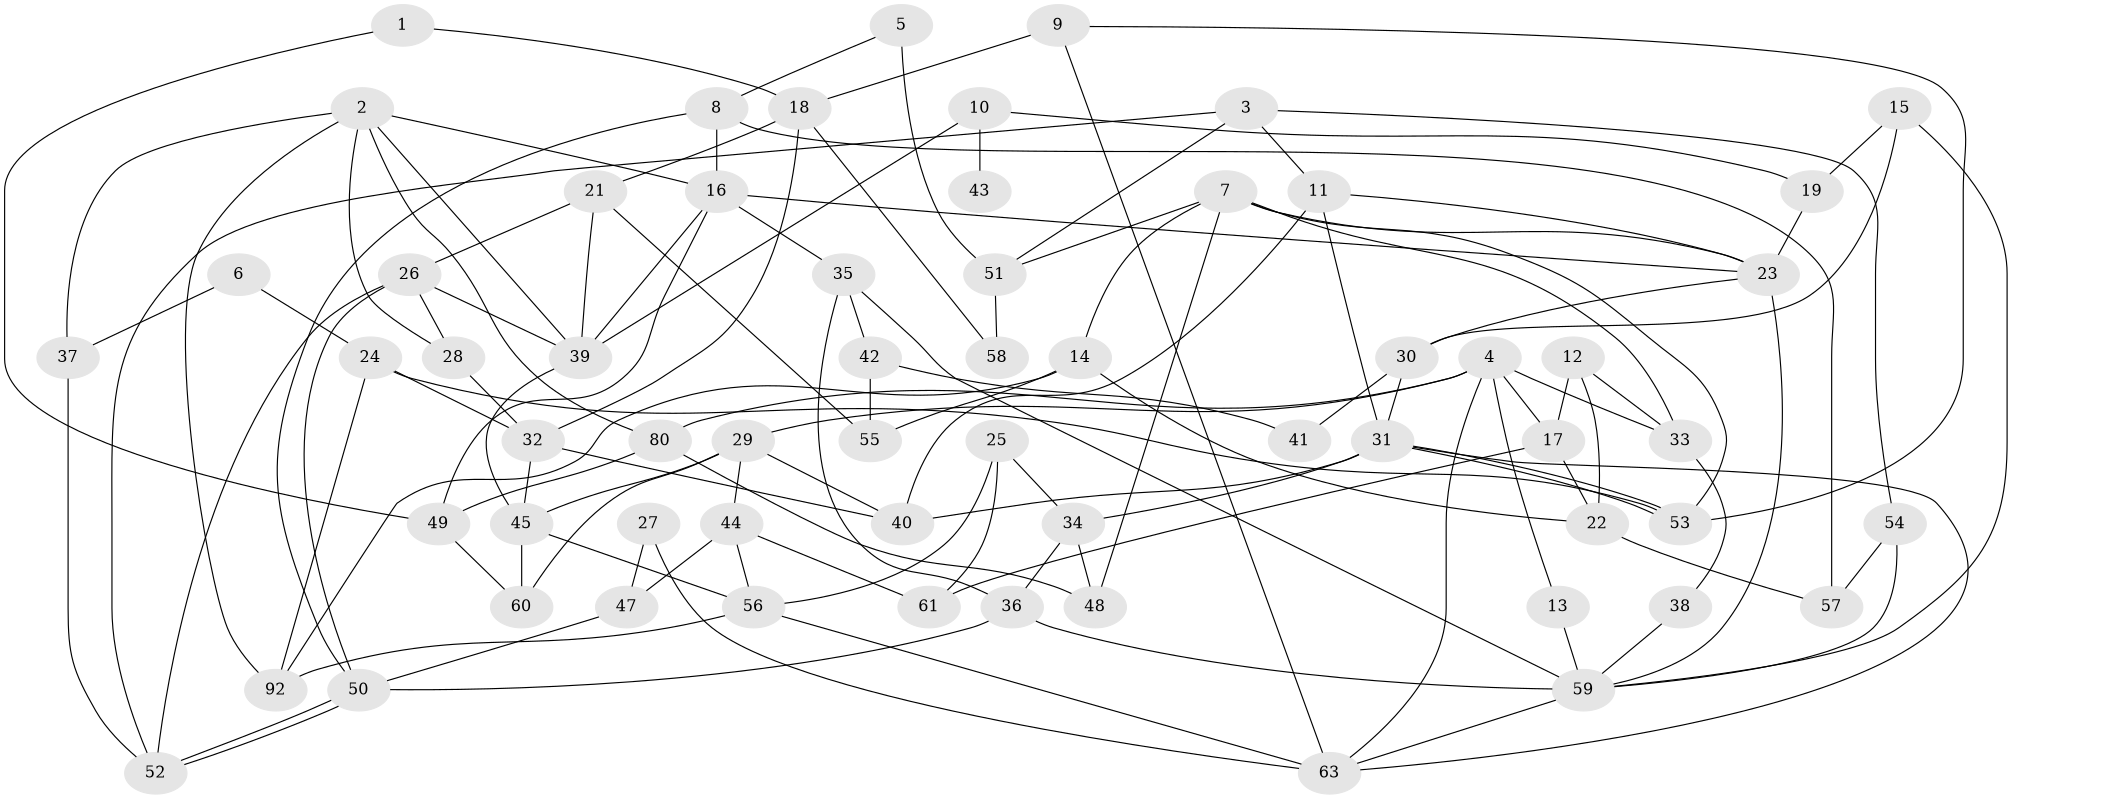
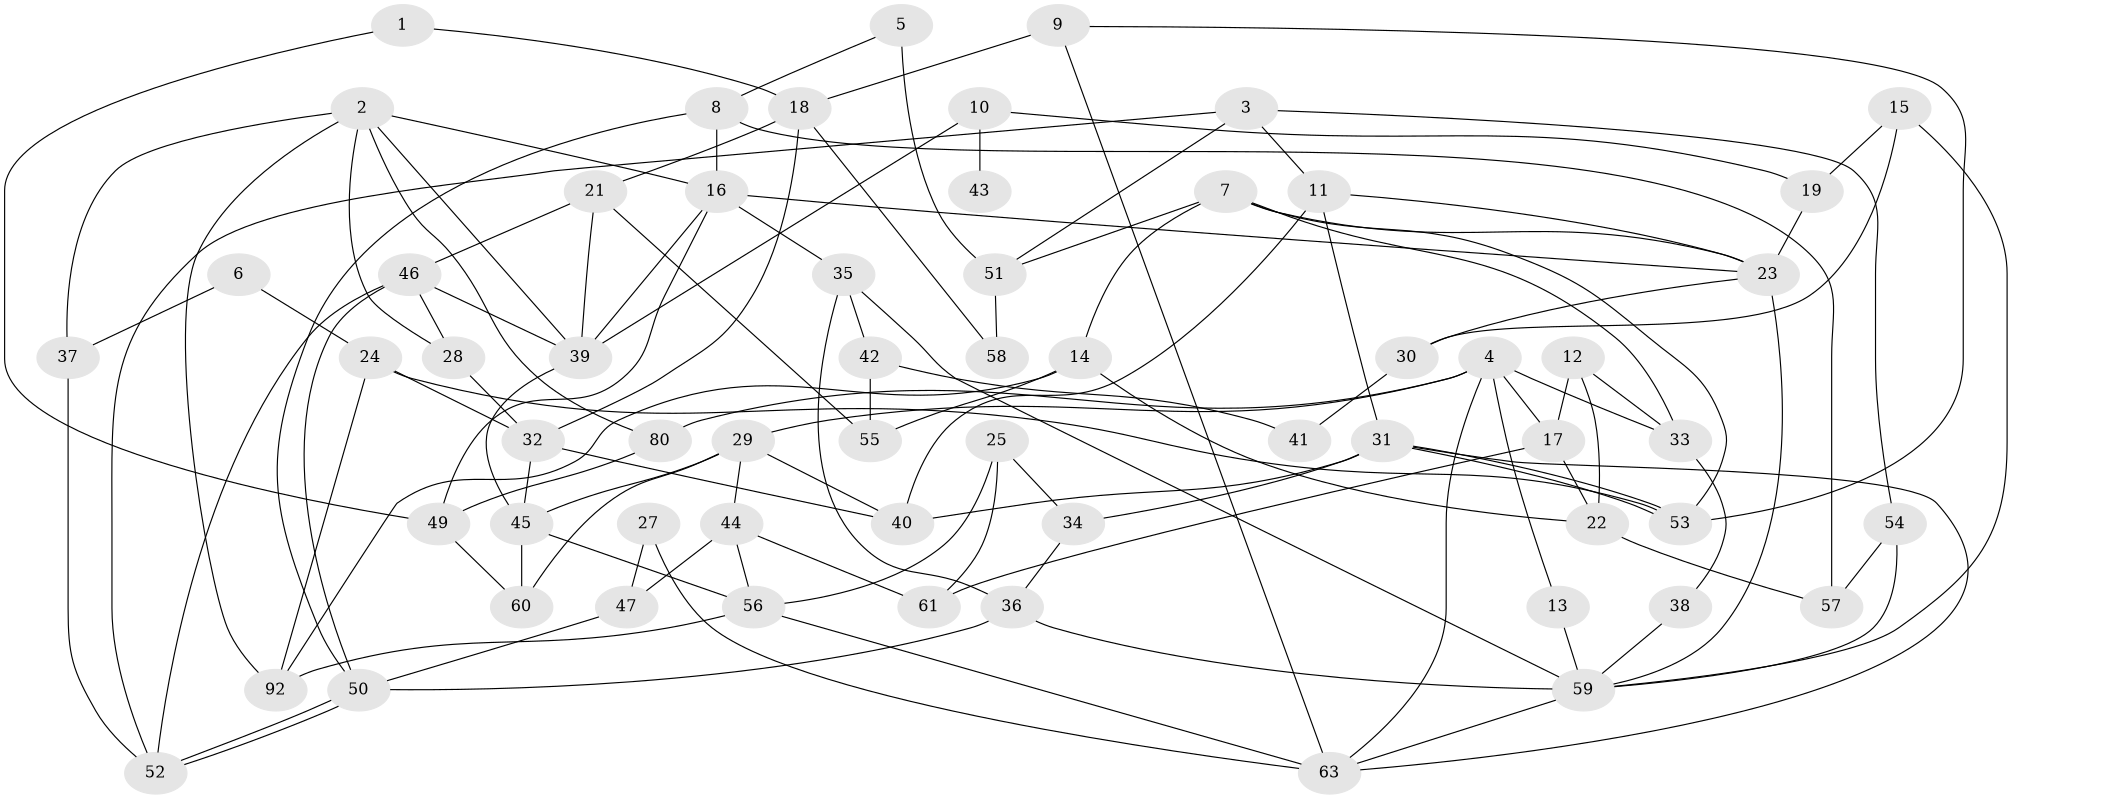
(410, 275) -> (410, 275)
(1395, 399) -> none
(1095, 607) -> none
